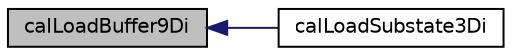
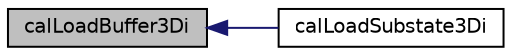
(107, 28) -> (107, 28)
